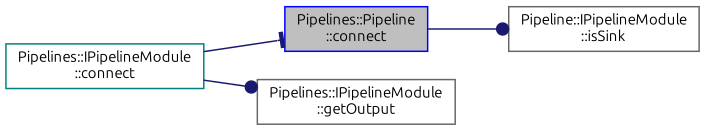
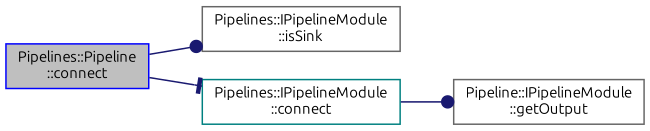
(604, 29) -> (301, 29)
(240, 46) -> (172, 81)
(356, 102) -> (549, 102)
